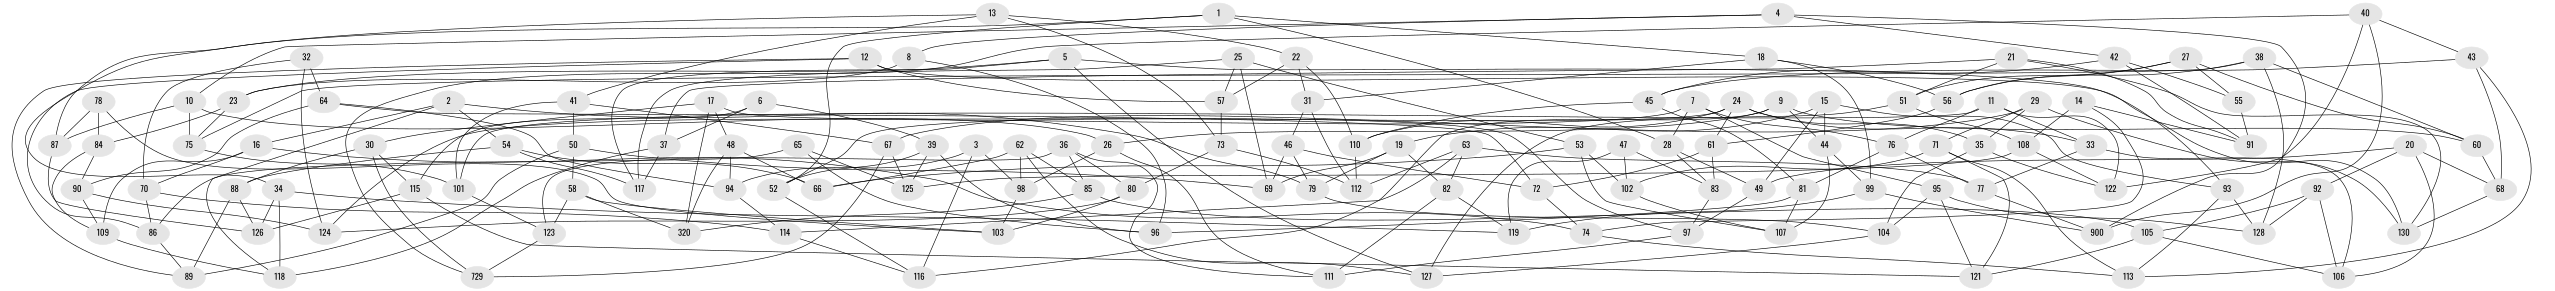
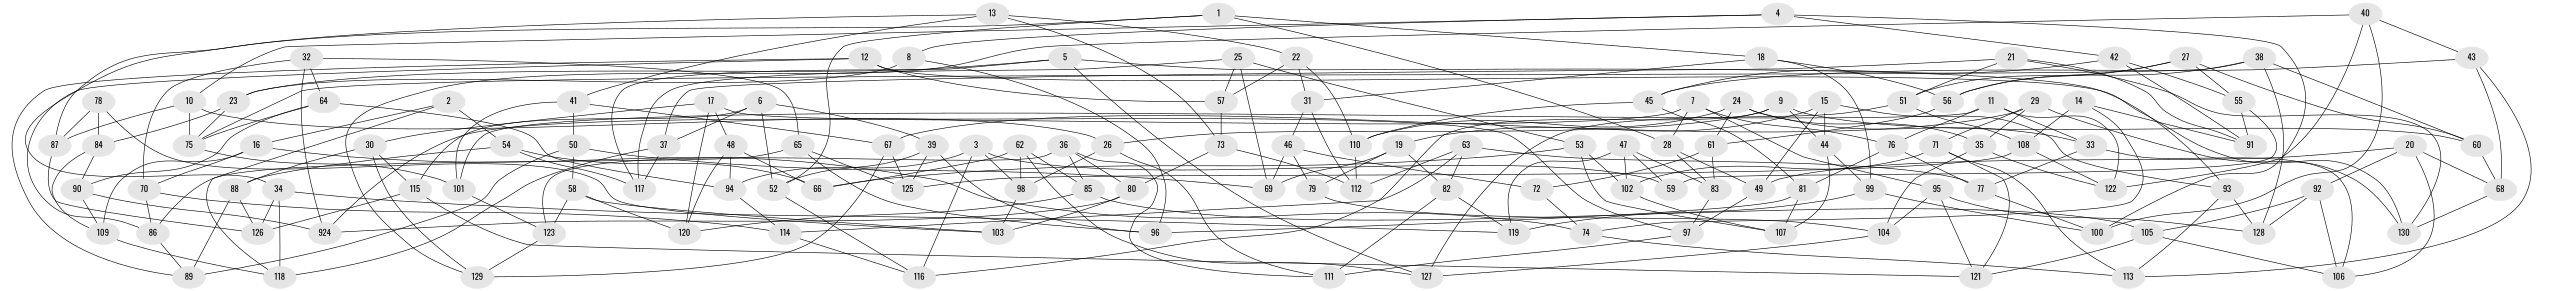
none -> (489, 61)
(945, 116) -> (245, 125)
(1249, 119) -> (767, 146)
(1075, 127) -> none
none -> (1671, 190)
(325, 234) -> (325, 234)
(685, 234) -> (685, 234)
(2097, 234) -> (2097, 234)
(477, 277) -> (477, 277)
